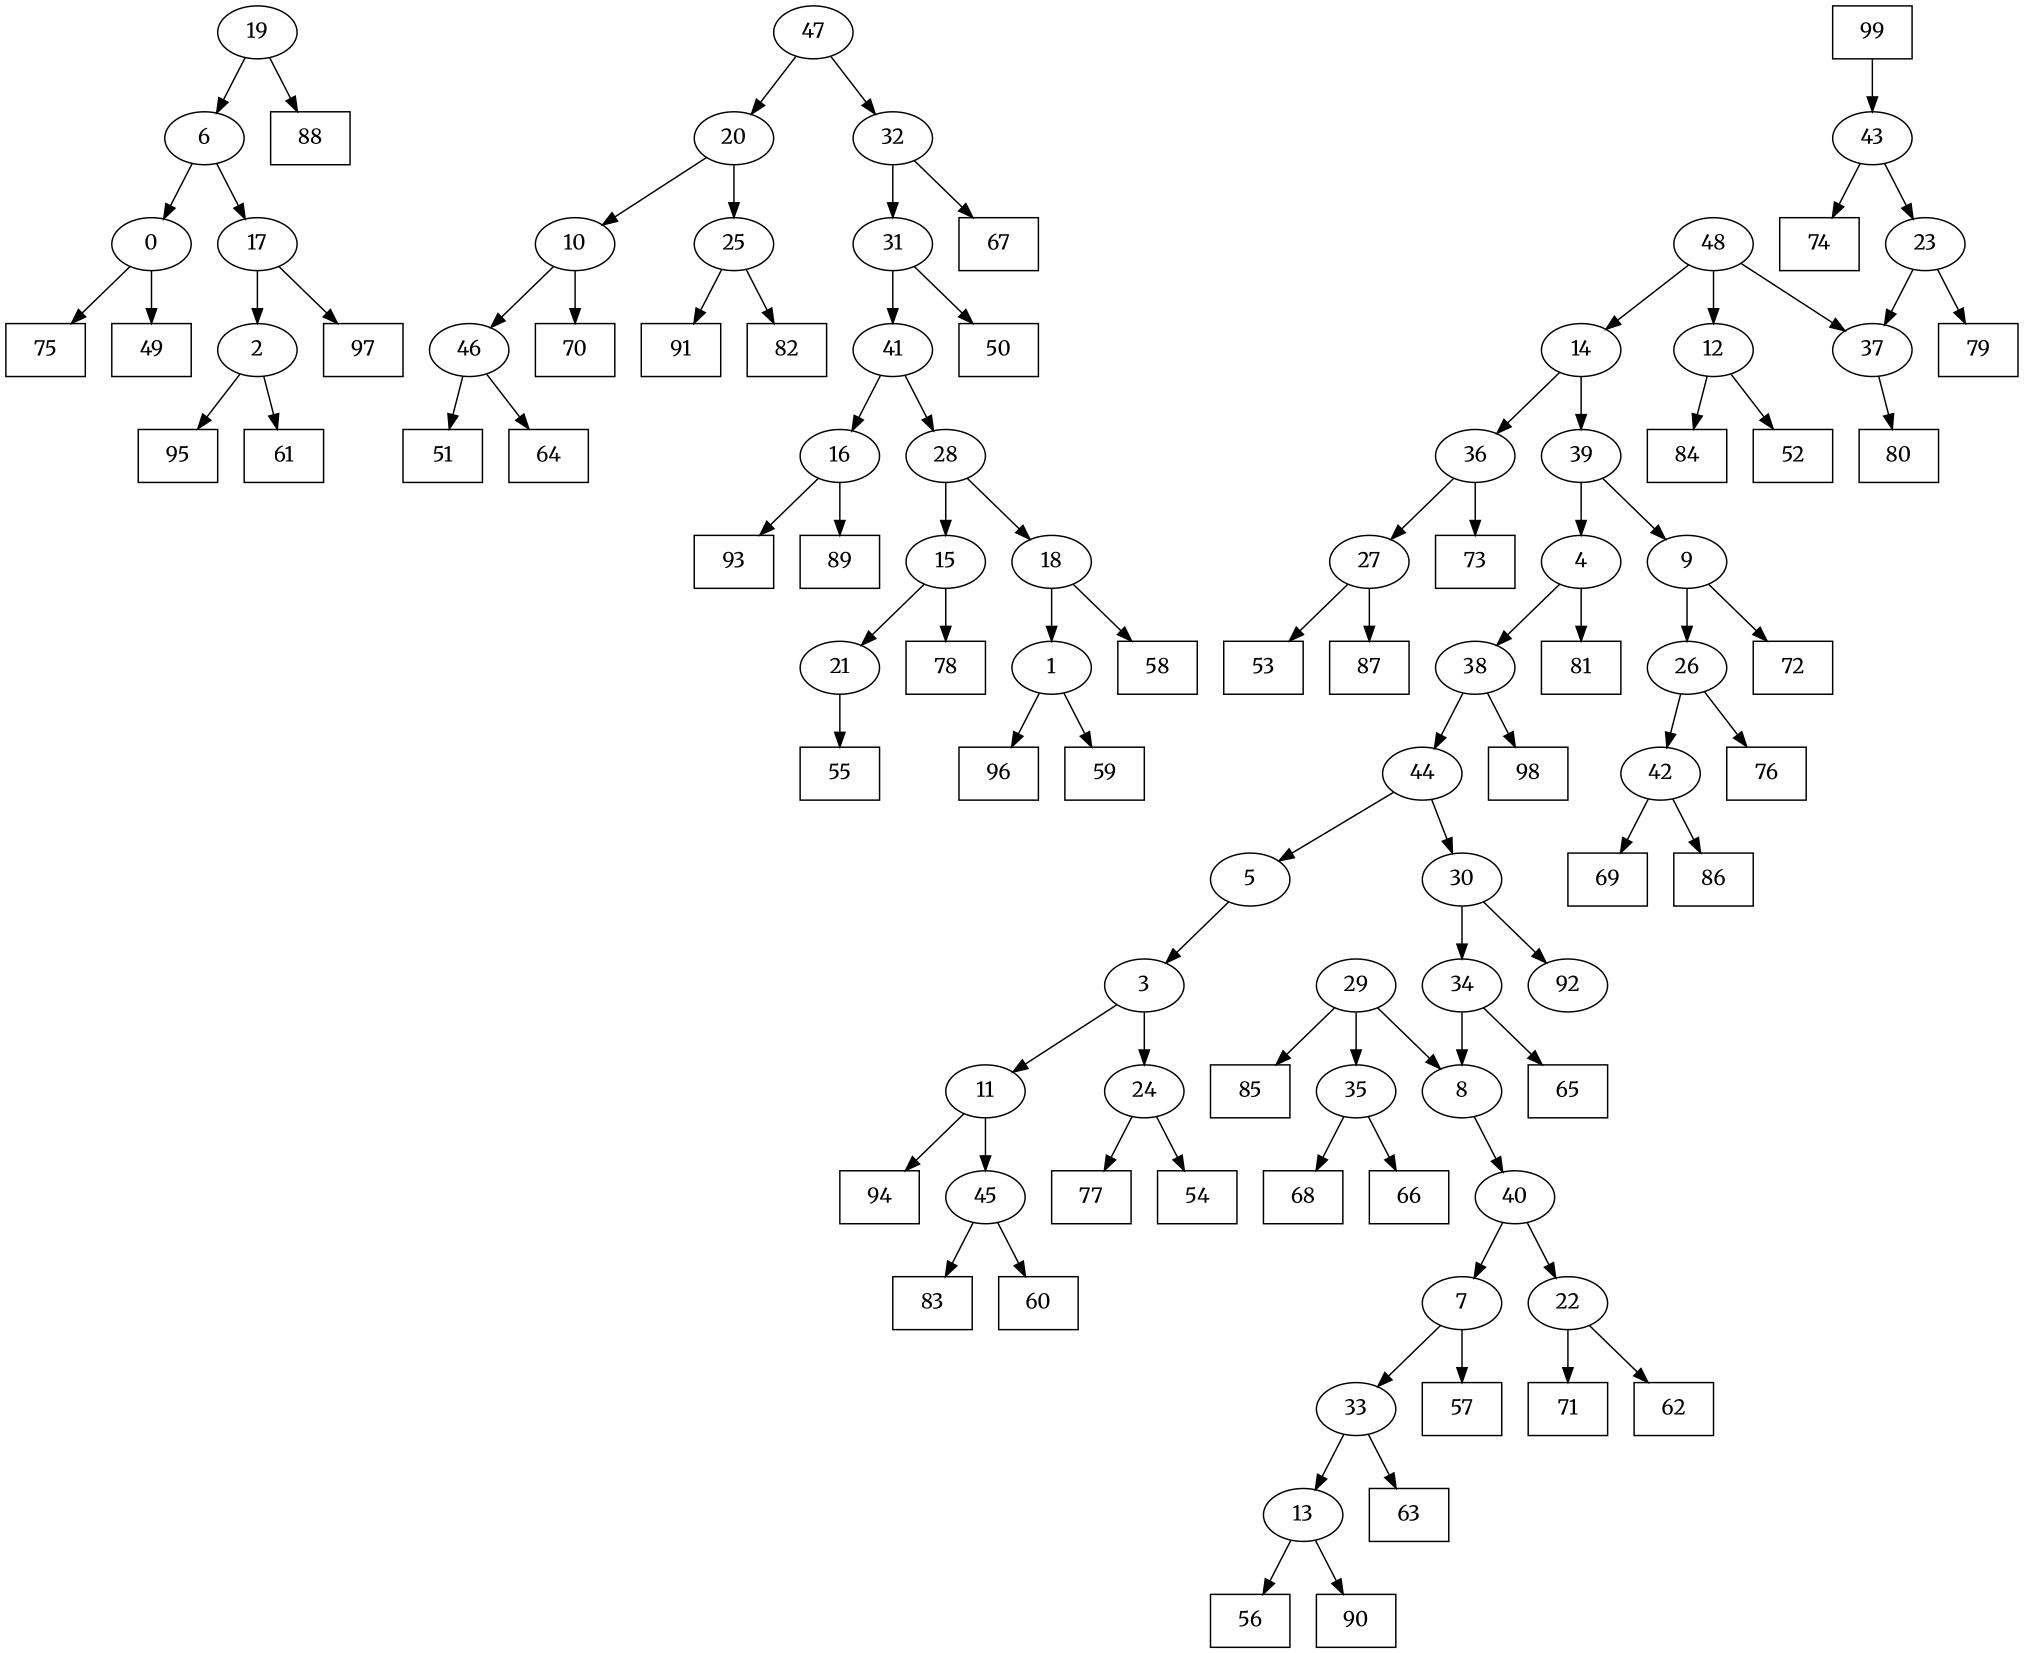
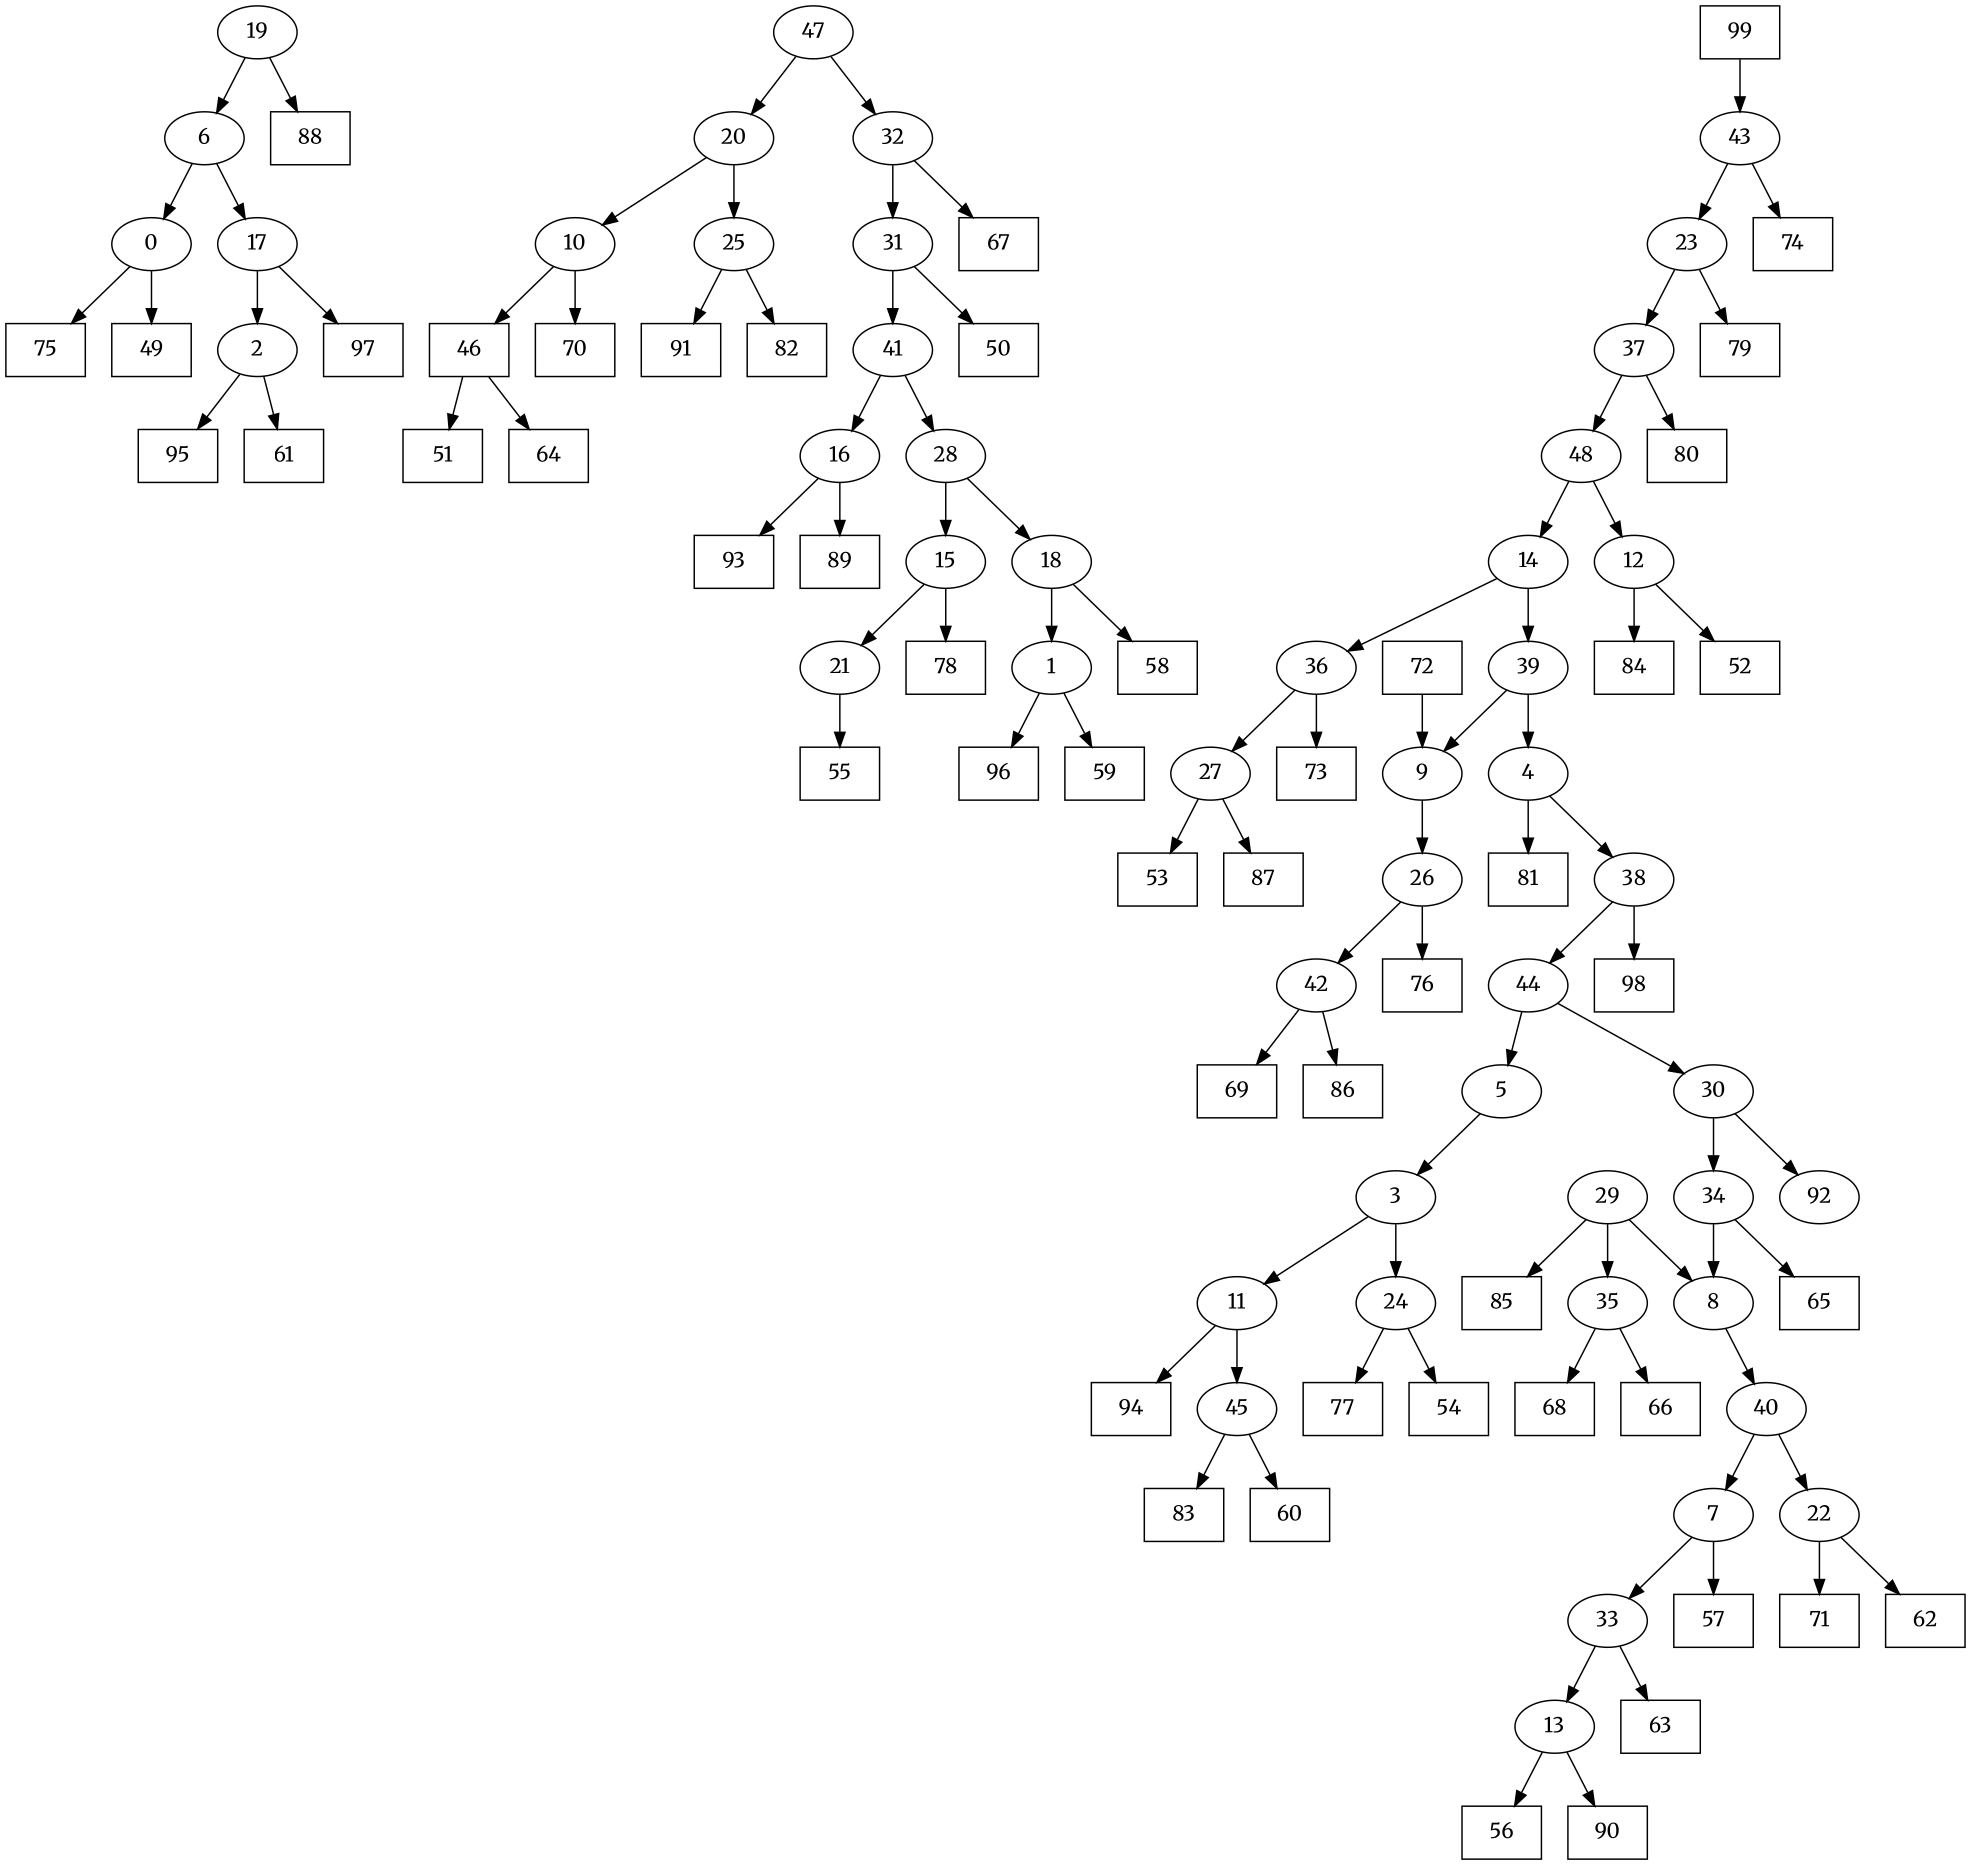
(1787, 293) -> (1611, 396)
(469, 350) -> (469, 350)
(1732, 607) -> (1422, 713)
